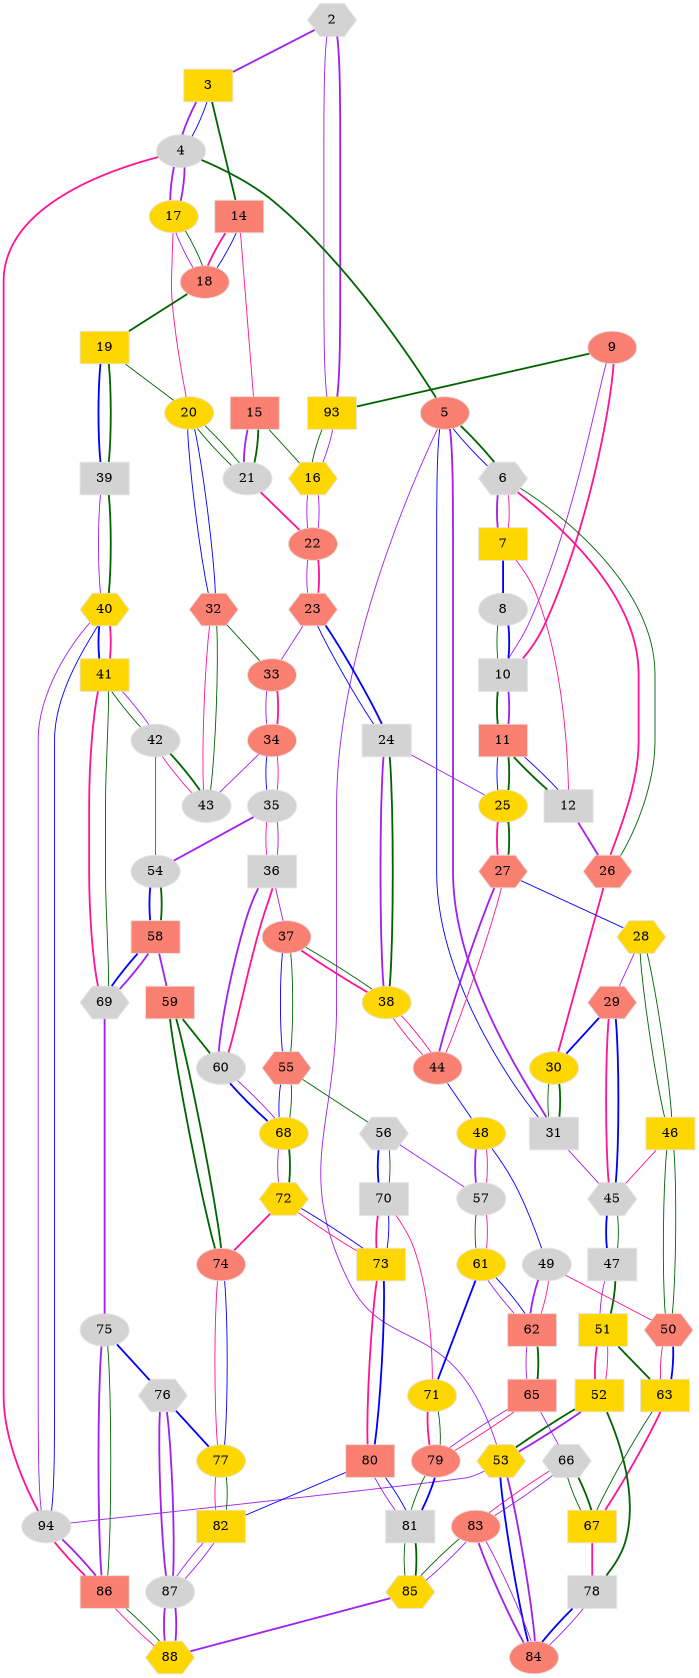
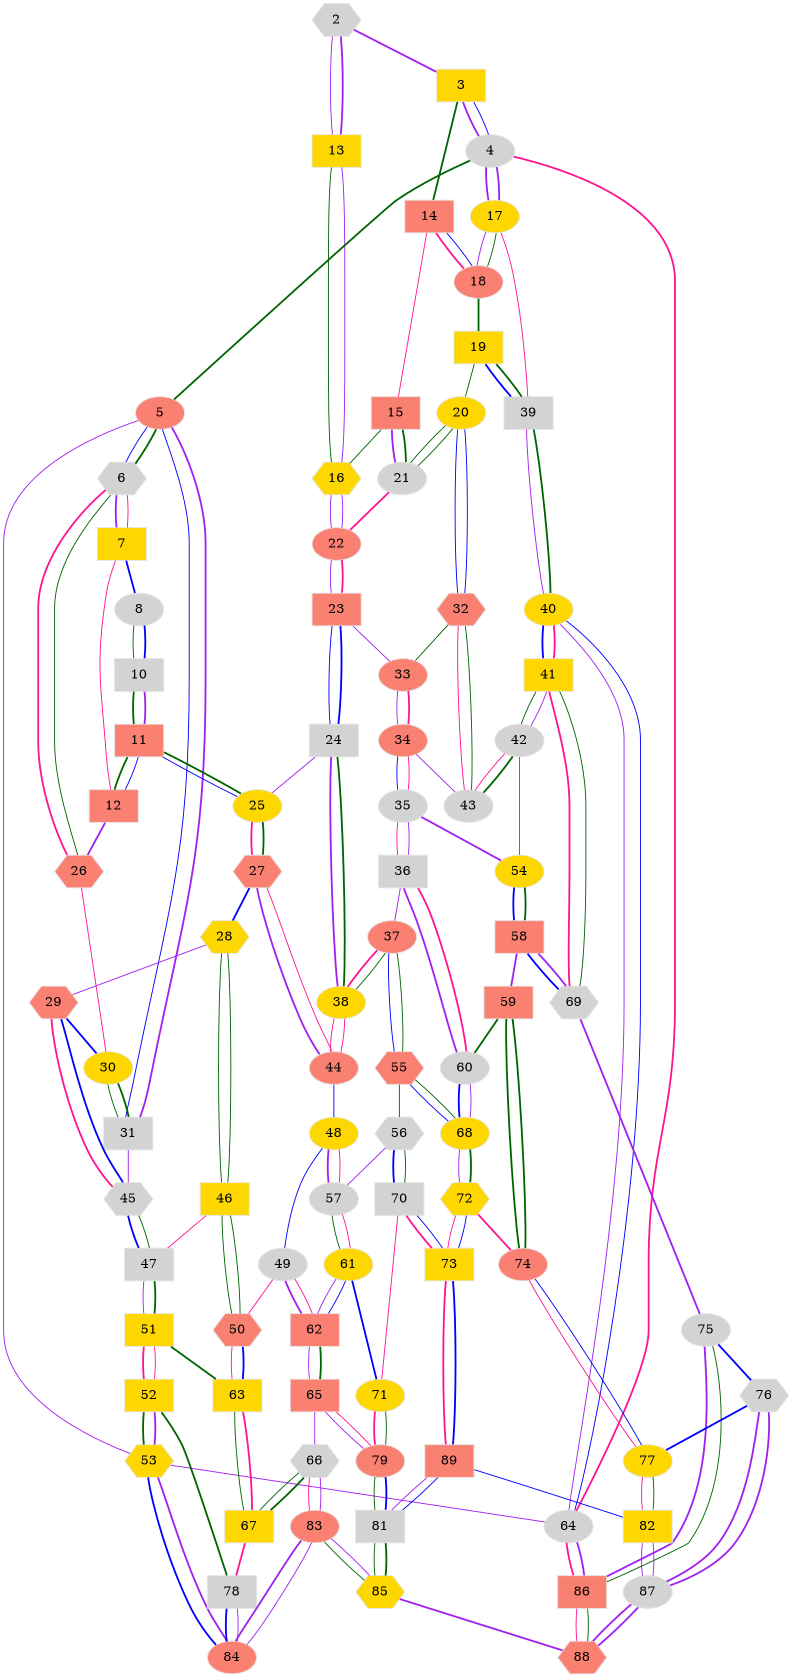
(174, 315) -> (520, 314)
(612, 348) -> none
(332, 413) -> (337, 151)
(105, 610) -> (549, 610)
(313, 610) -> (337, 610)
(569, 806) -> (114, 806)
(156, 872) -> (519, 872)
(572, 904) -> (241, 904)
(581, 970) -> (94, 970)
(641, 1167) -> (187, 1232)
(370, 1461) -> (449, 1461)
(46, 1527) -> (569, 1527)
(170, 1658) -> (582, 1658)
